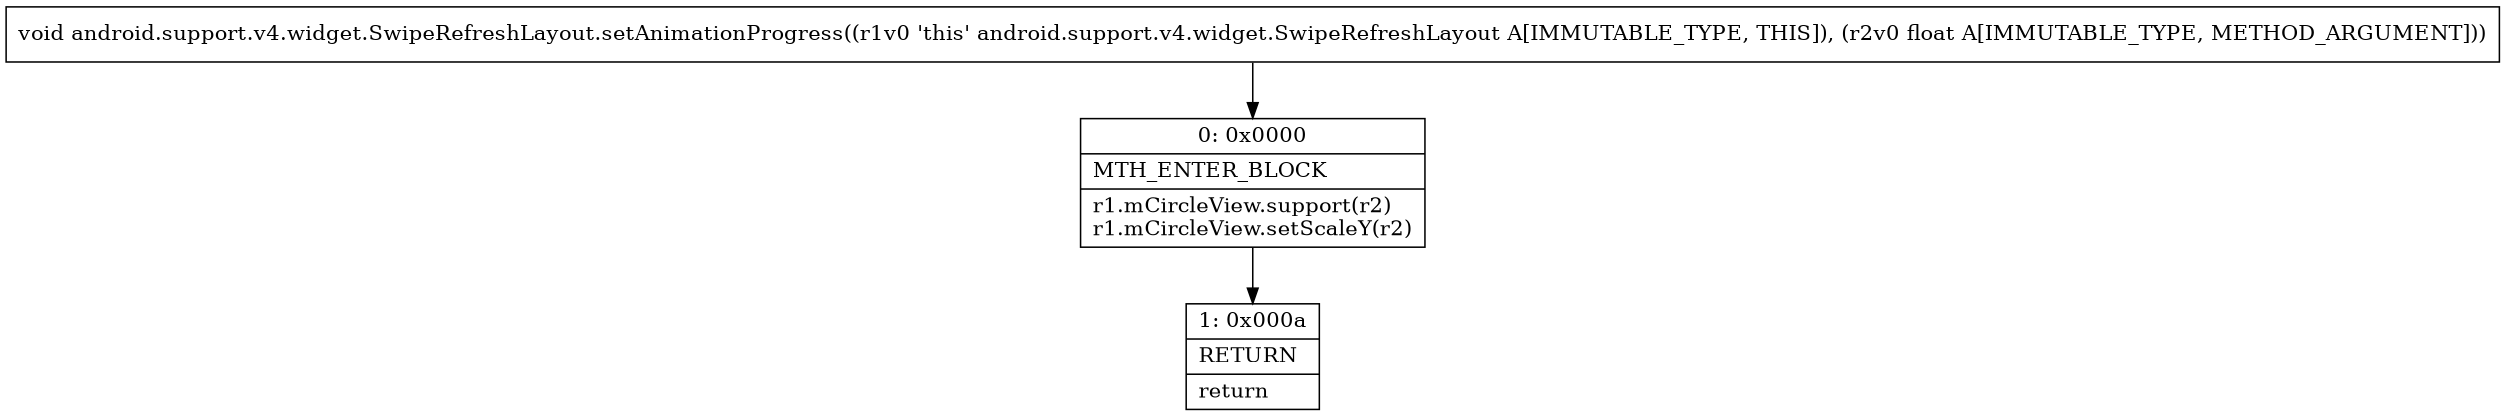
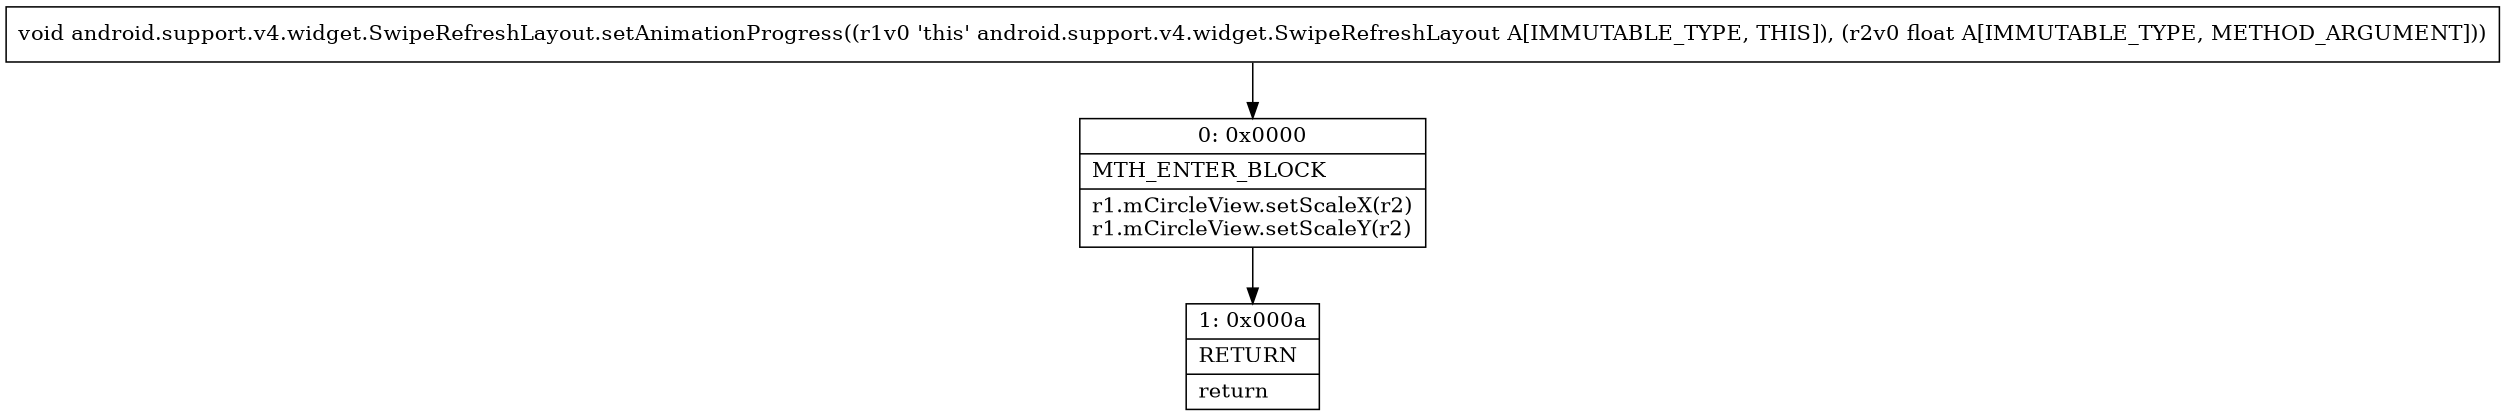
(1243, 206) -> (1253, 206)
